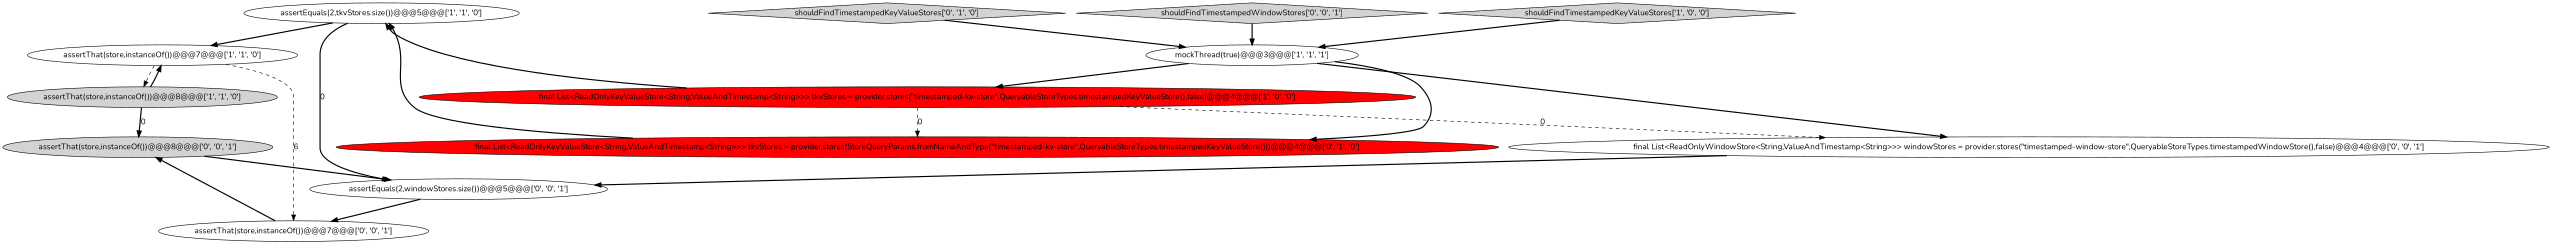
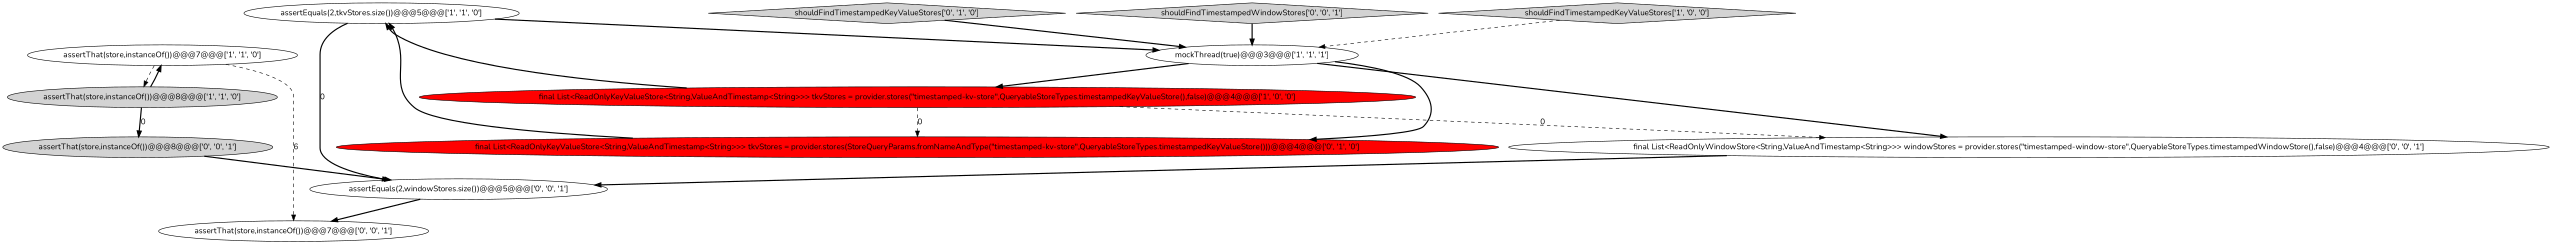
(1442, 33) -> (1442, 33)
(275, 34) -> (824, 35)
(218, 191) -> none
